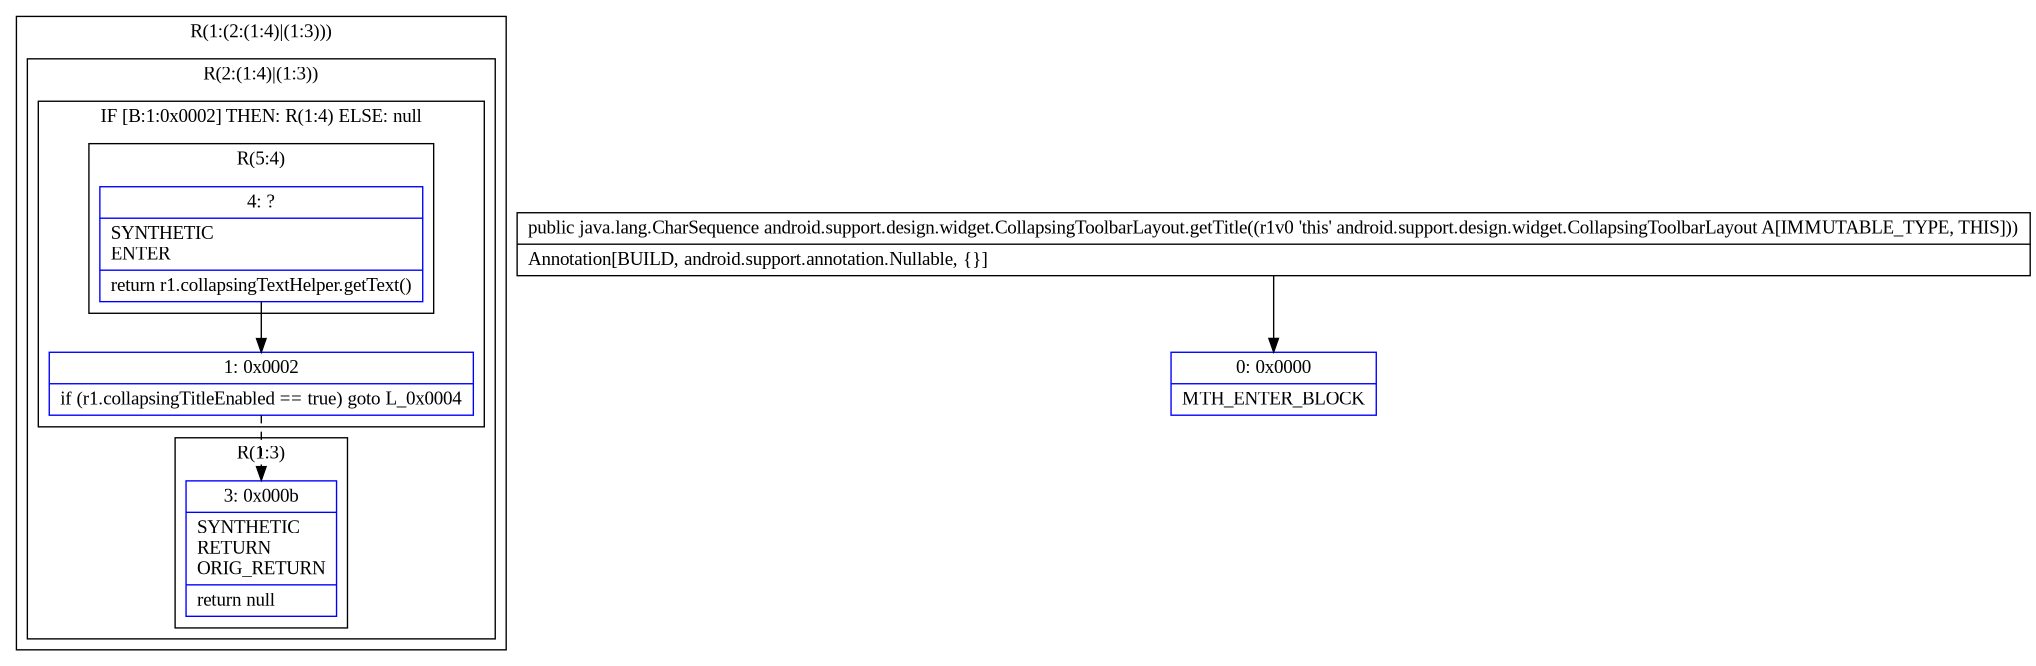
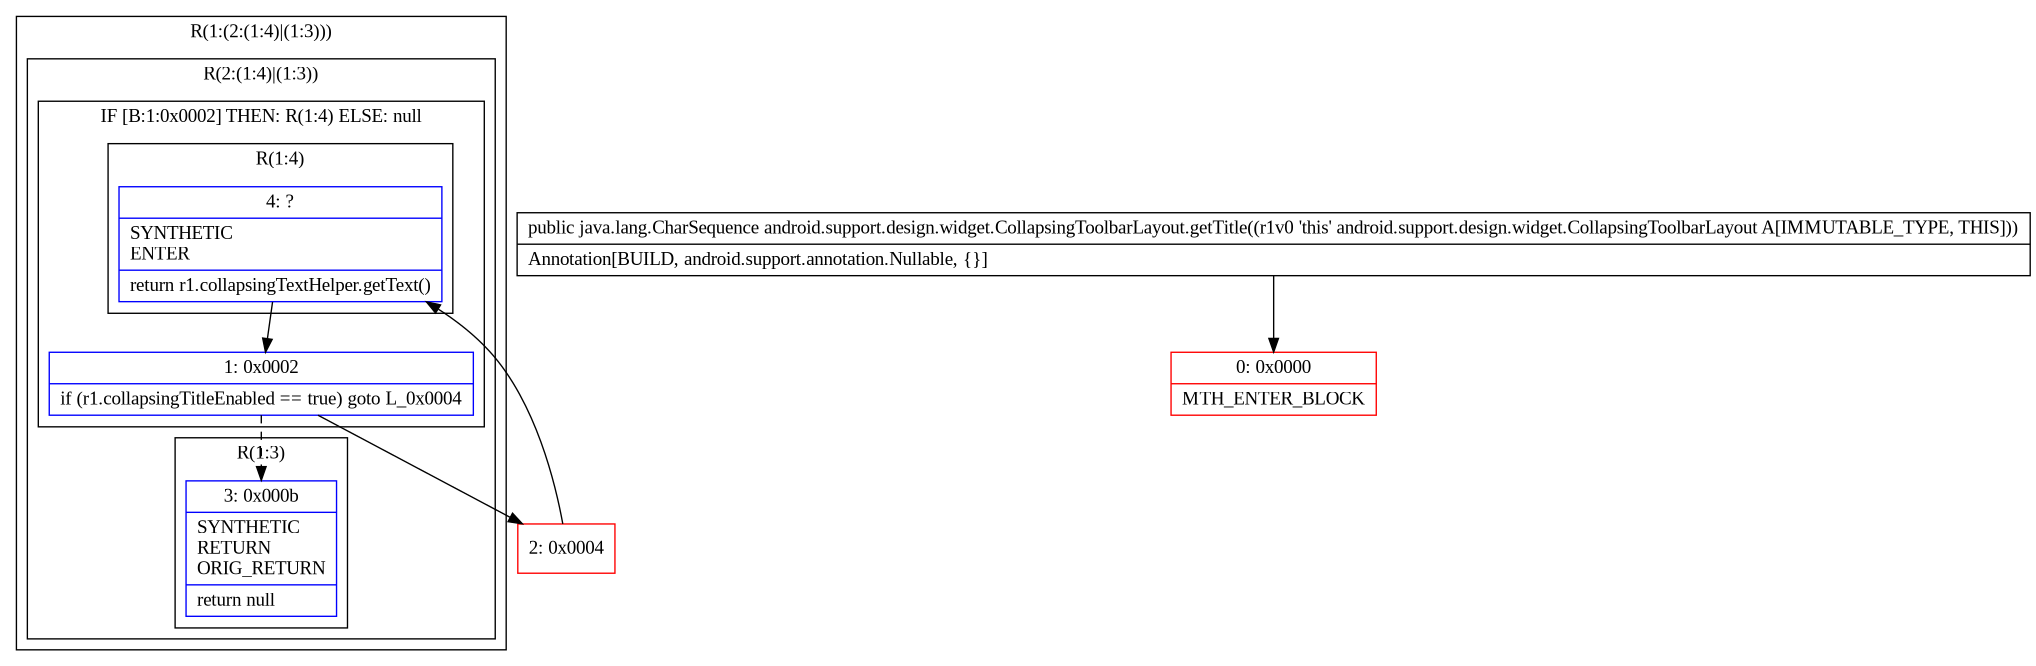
(261, 159) -> (280, 159)
(1274, 384) -> (1274, 384)
none -> (566, 549)
